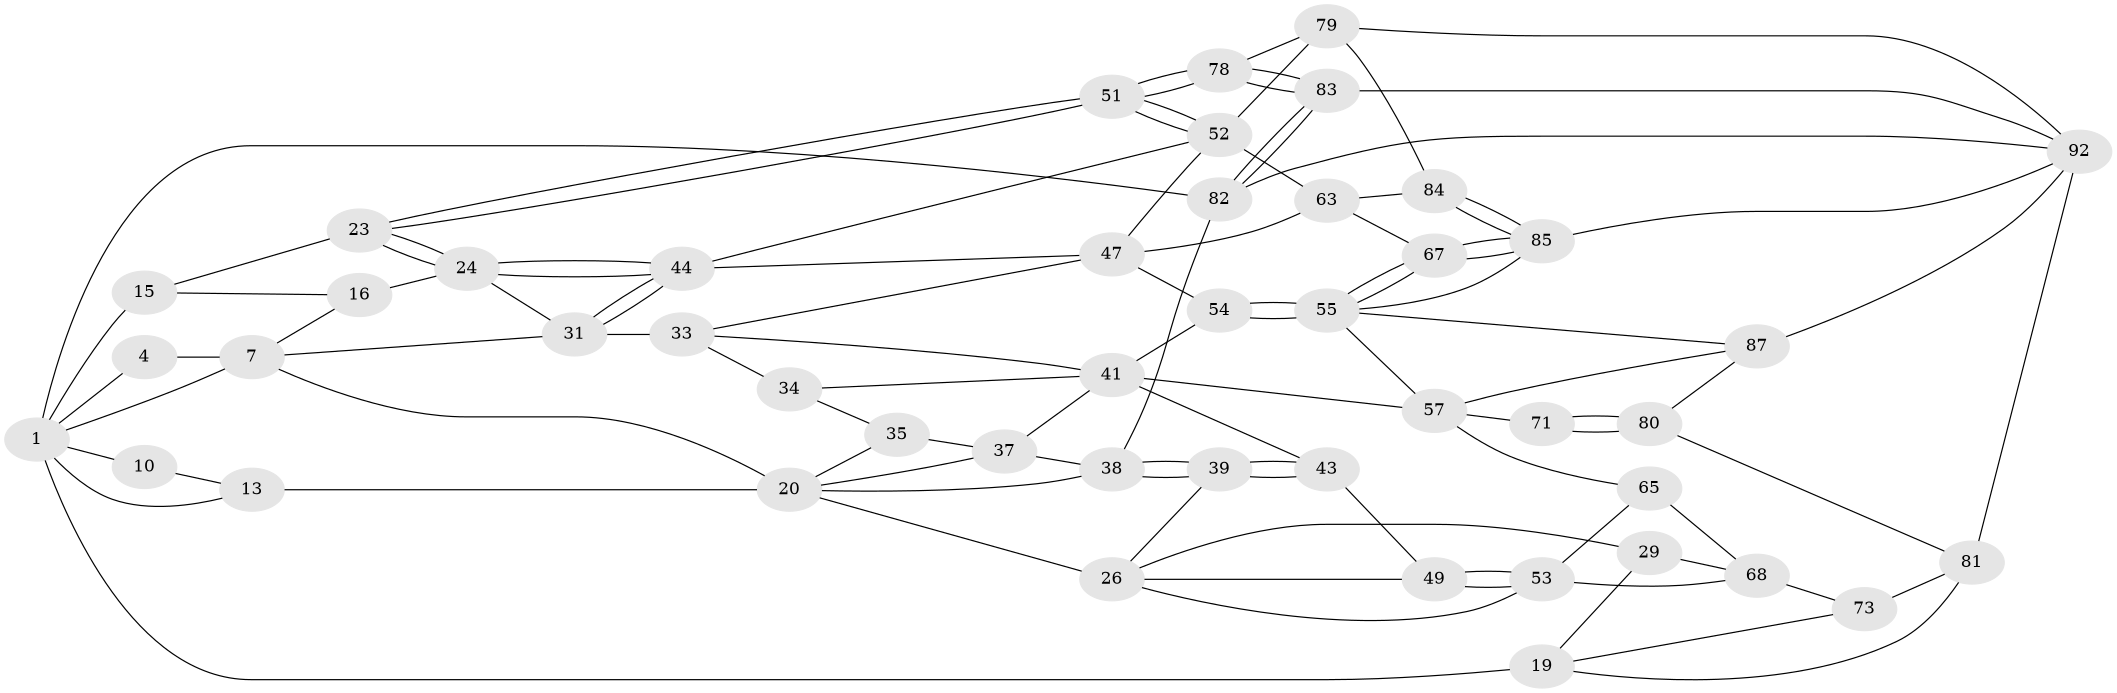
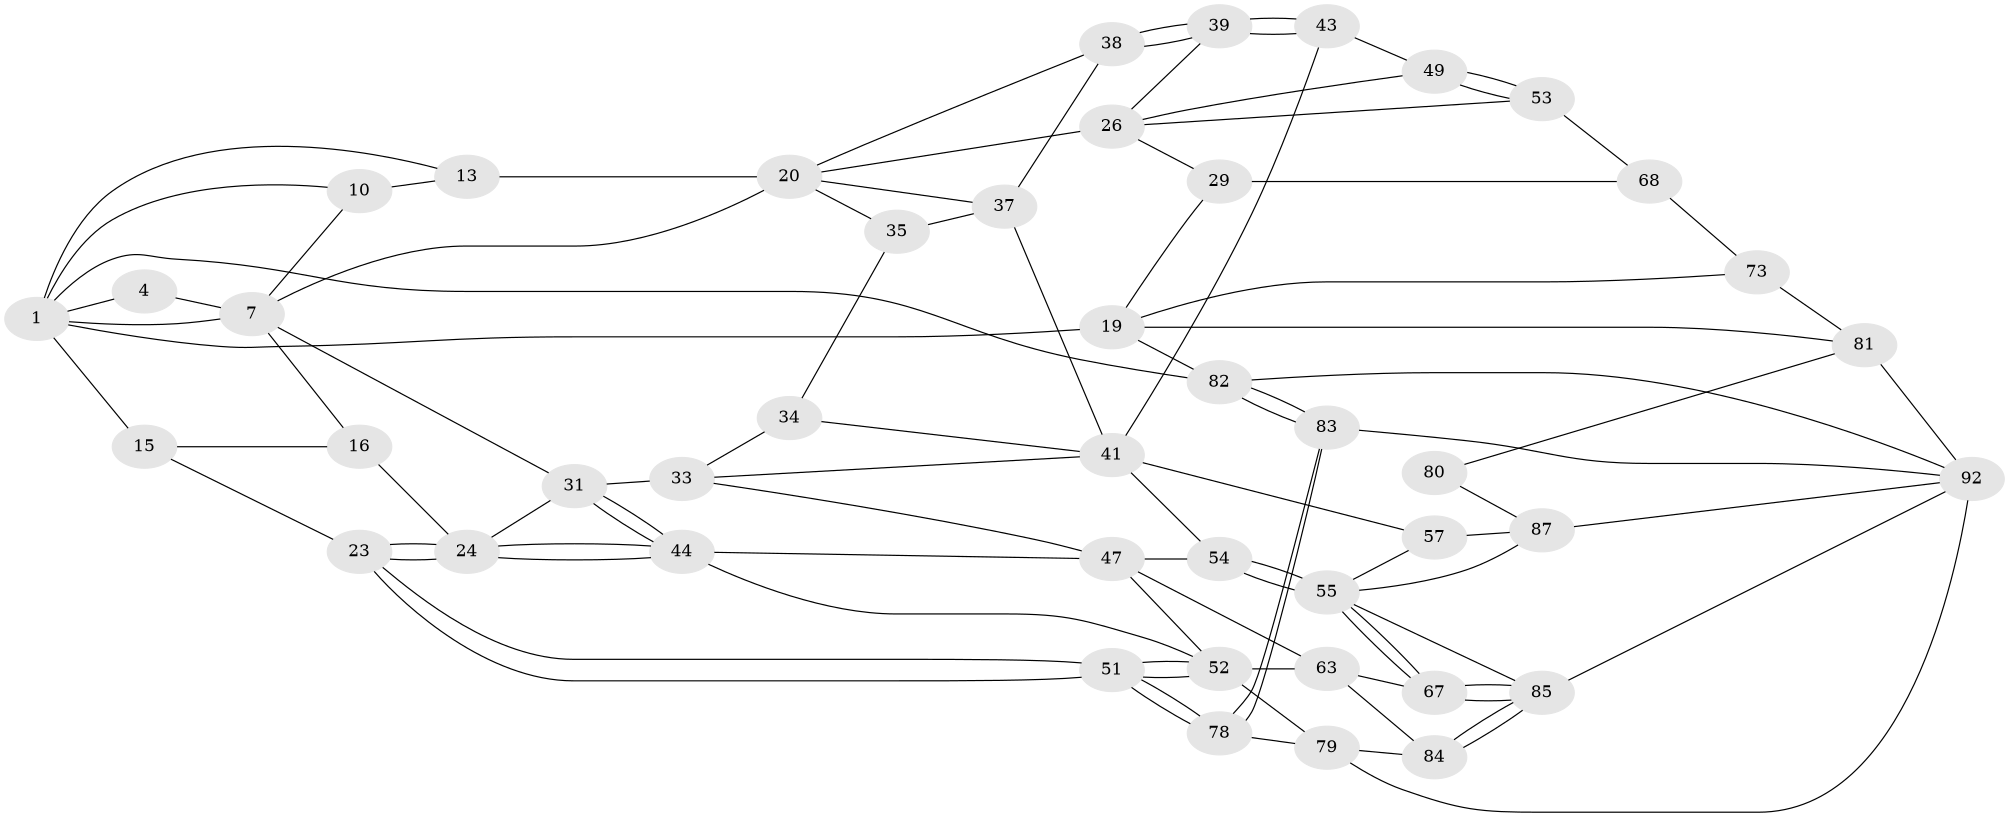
none -> (306, 253)
(1171, 329) -> (1166, 355)
(1542, 424) -> none
(1650, 489) -> none
